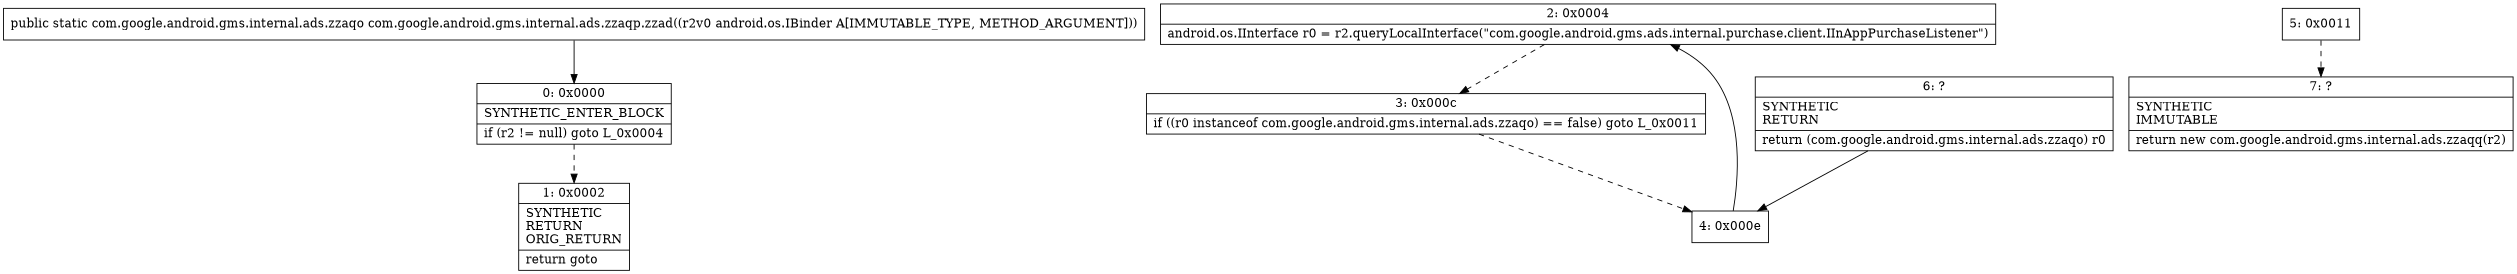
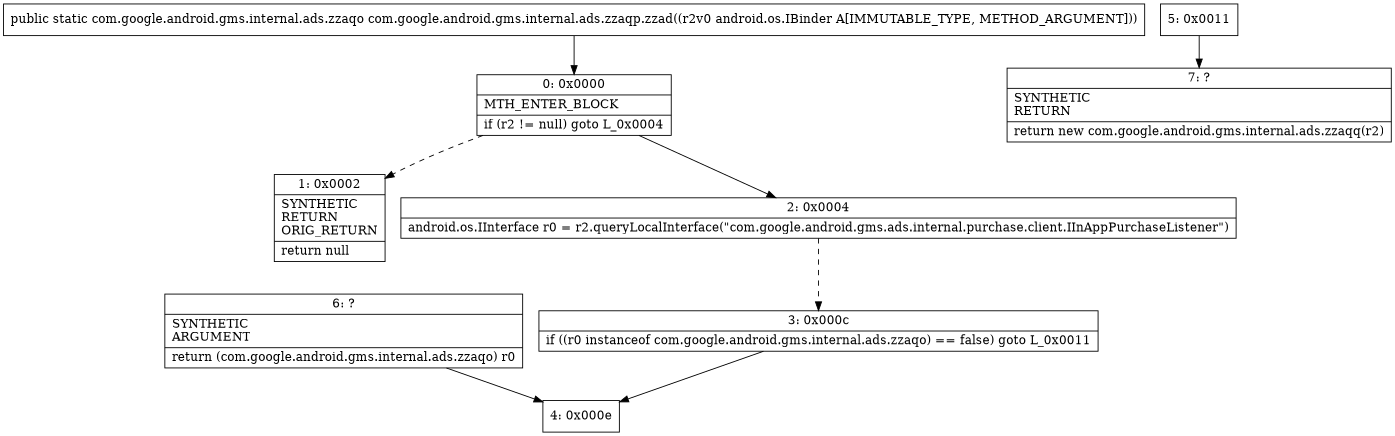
(2321, 54) -> (1199, 47)
(574, 113) -> (552, 105)
(1732, 119) -> (703, 165)
(1791, 120) -> (211, 337)
(2177, 120) -> (1043, 111)
(1581, 171) -> (696, 375)
(562, 260) -> (316, 251)
